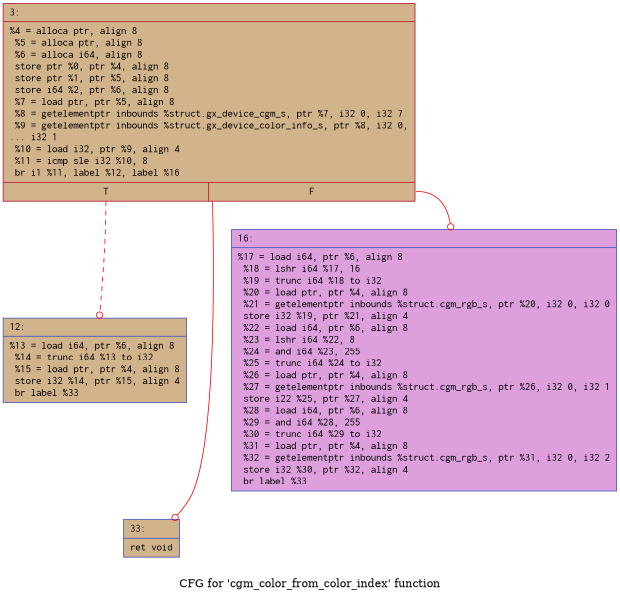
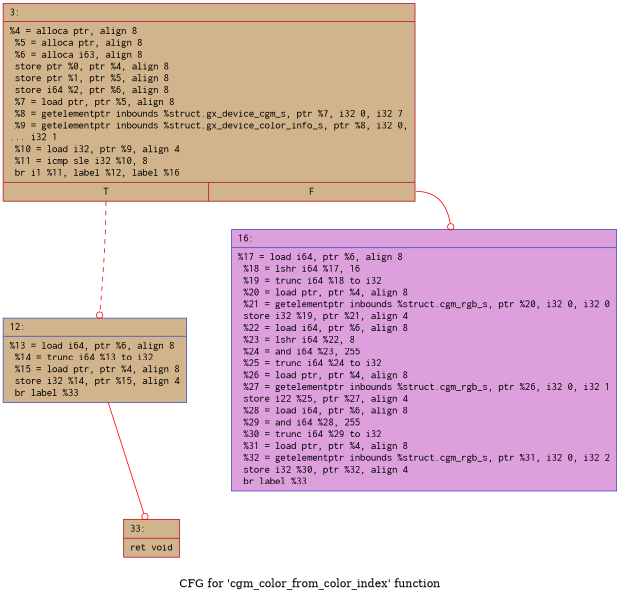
(76, 54) -> (76, 54)
(212, 361) -> (126, 458)
(152, 538) -> (152, 538)
